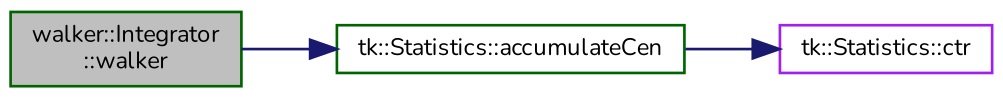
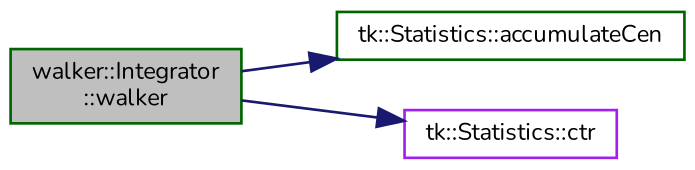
(719, 49) -> (309, 109)
